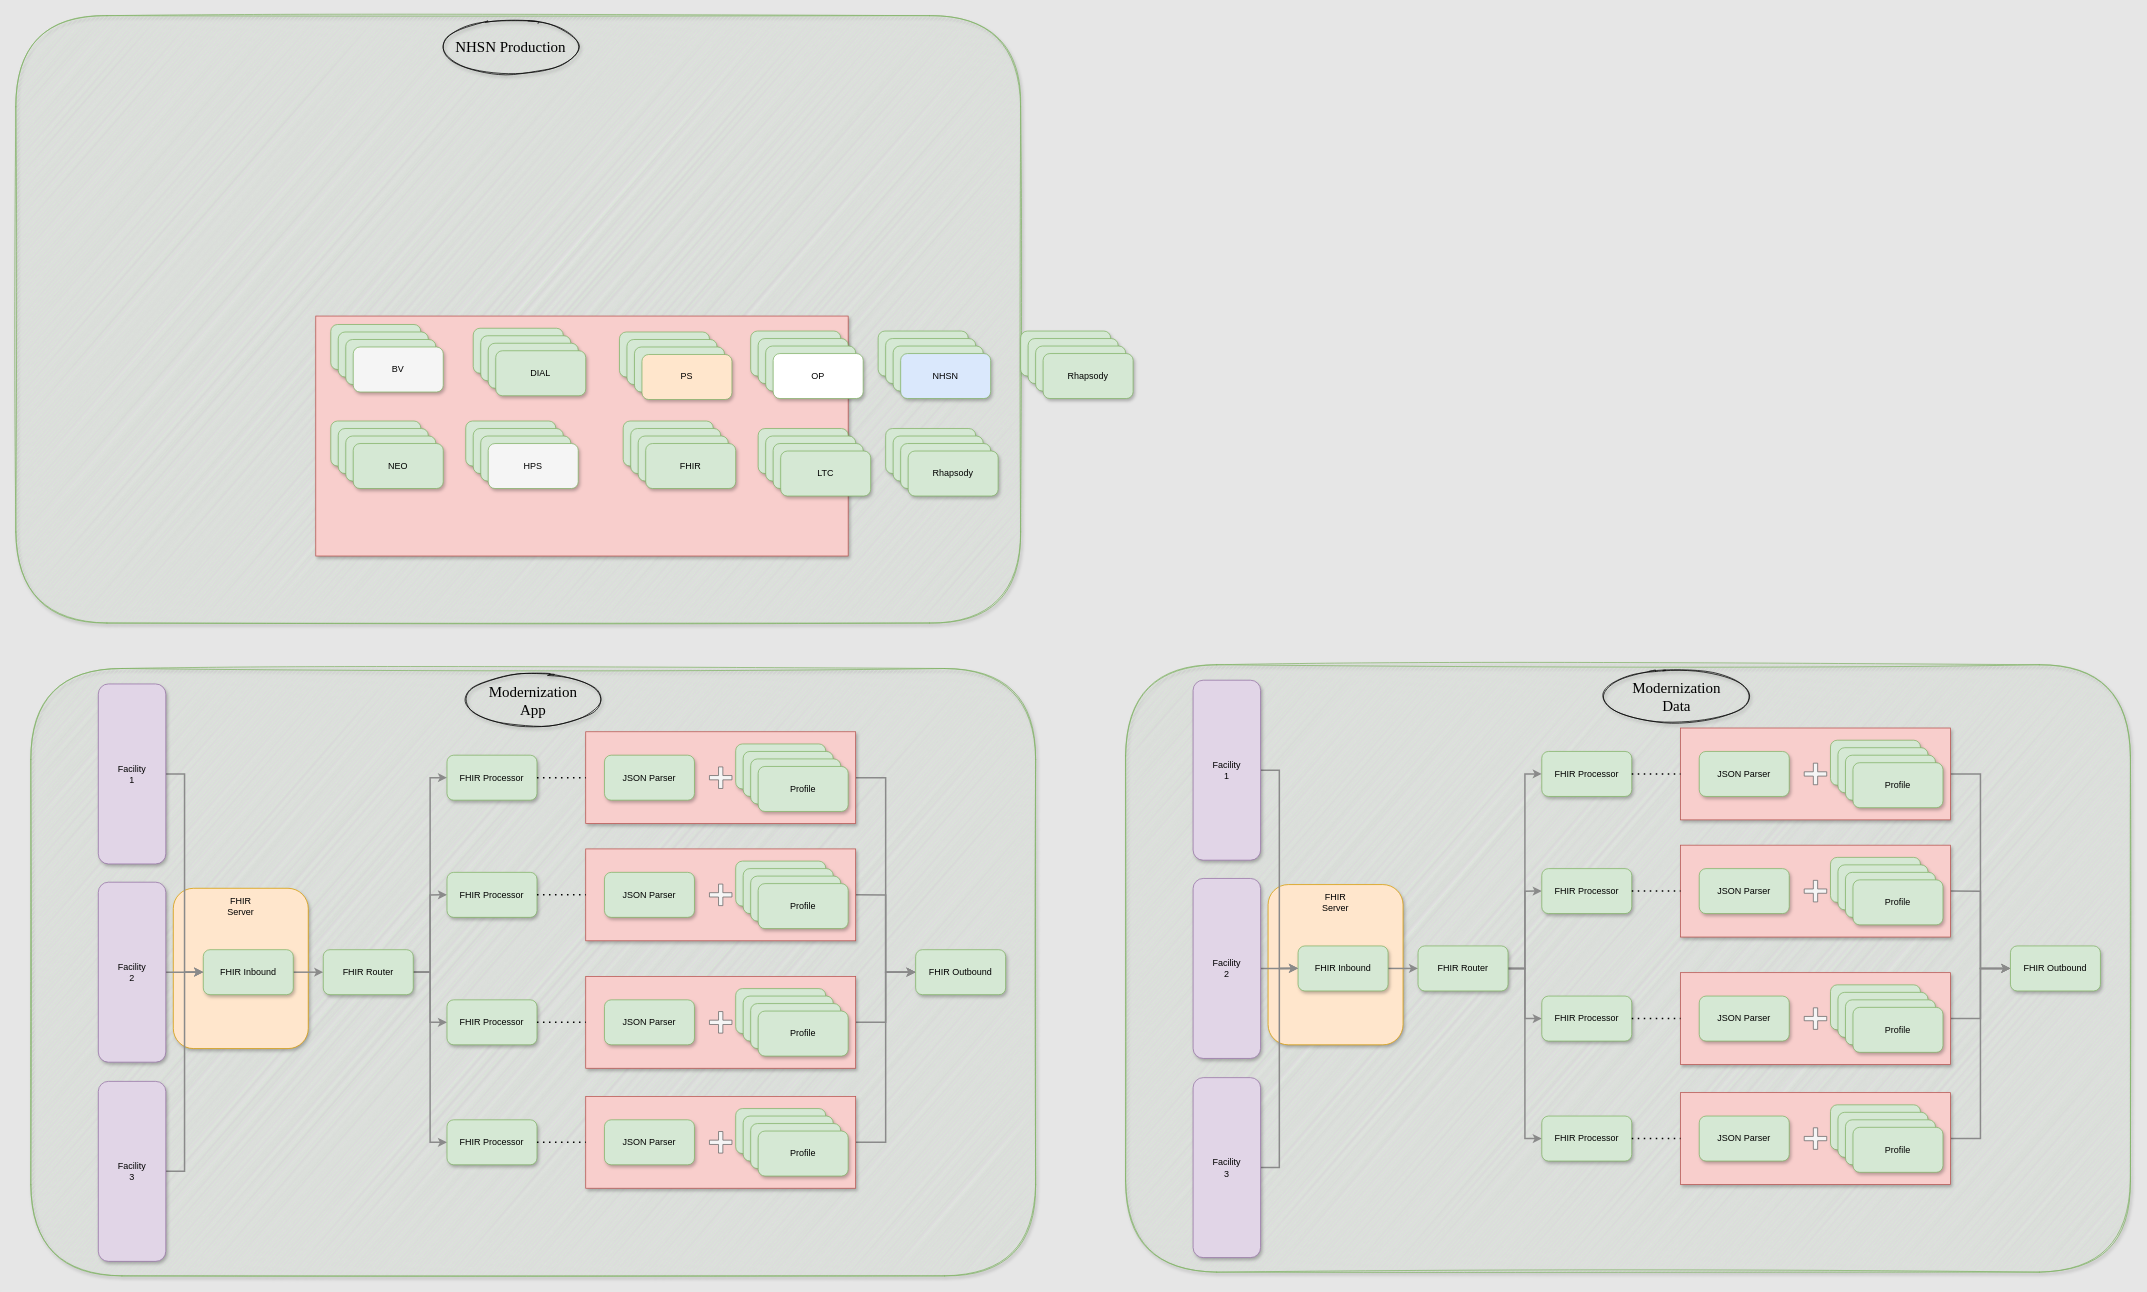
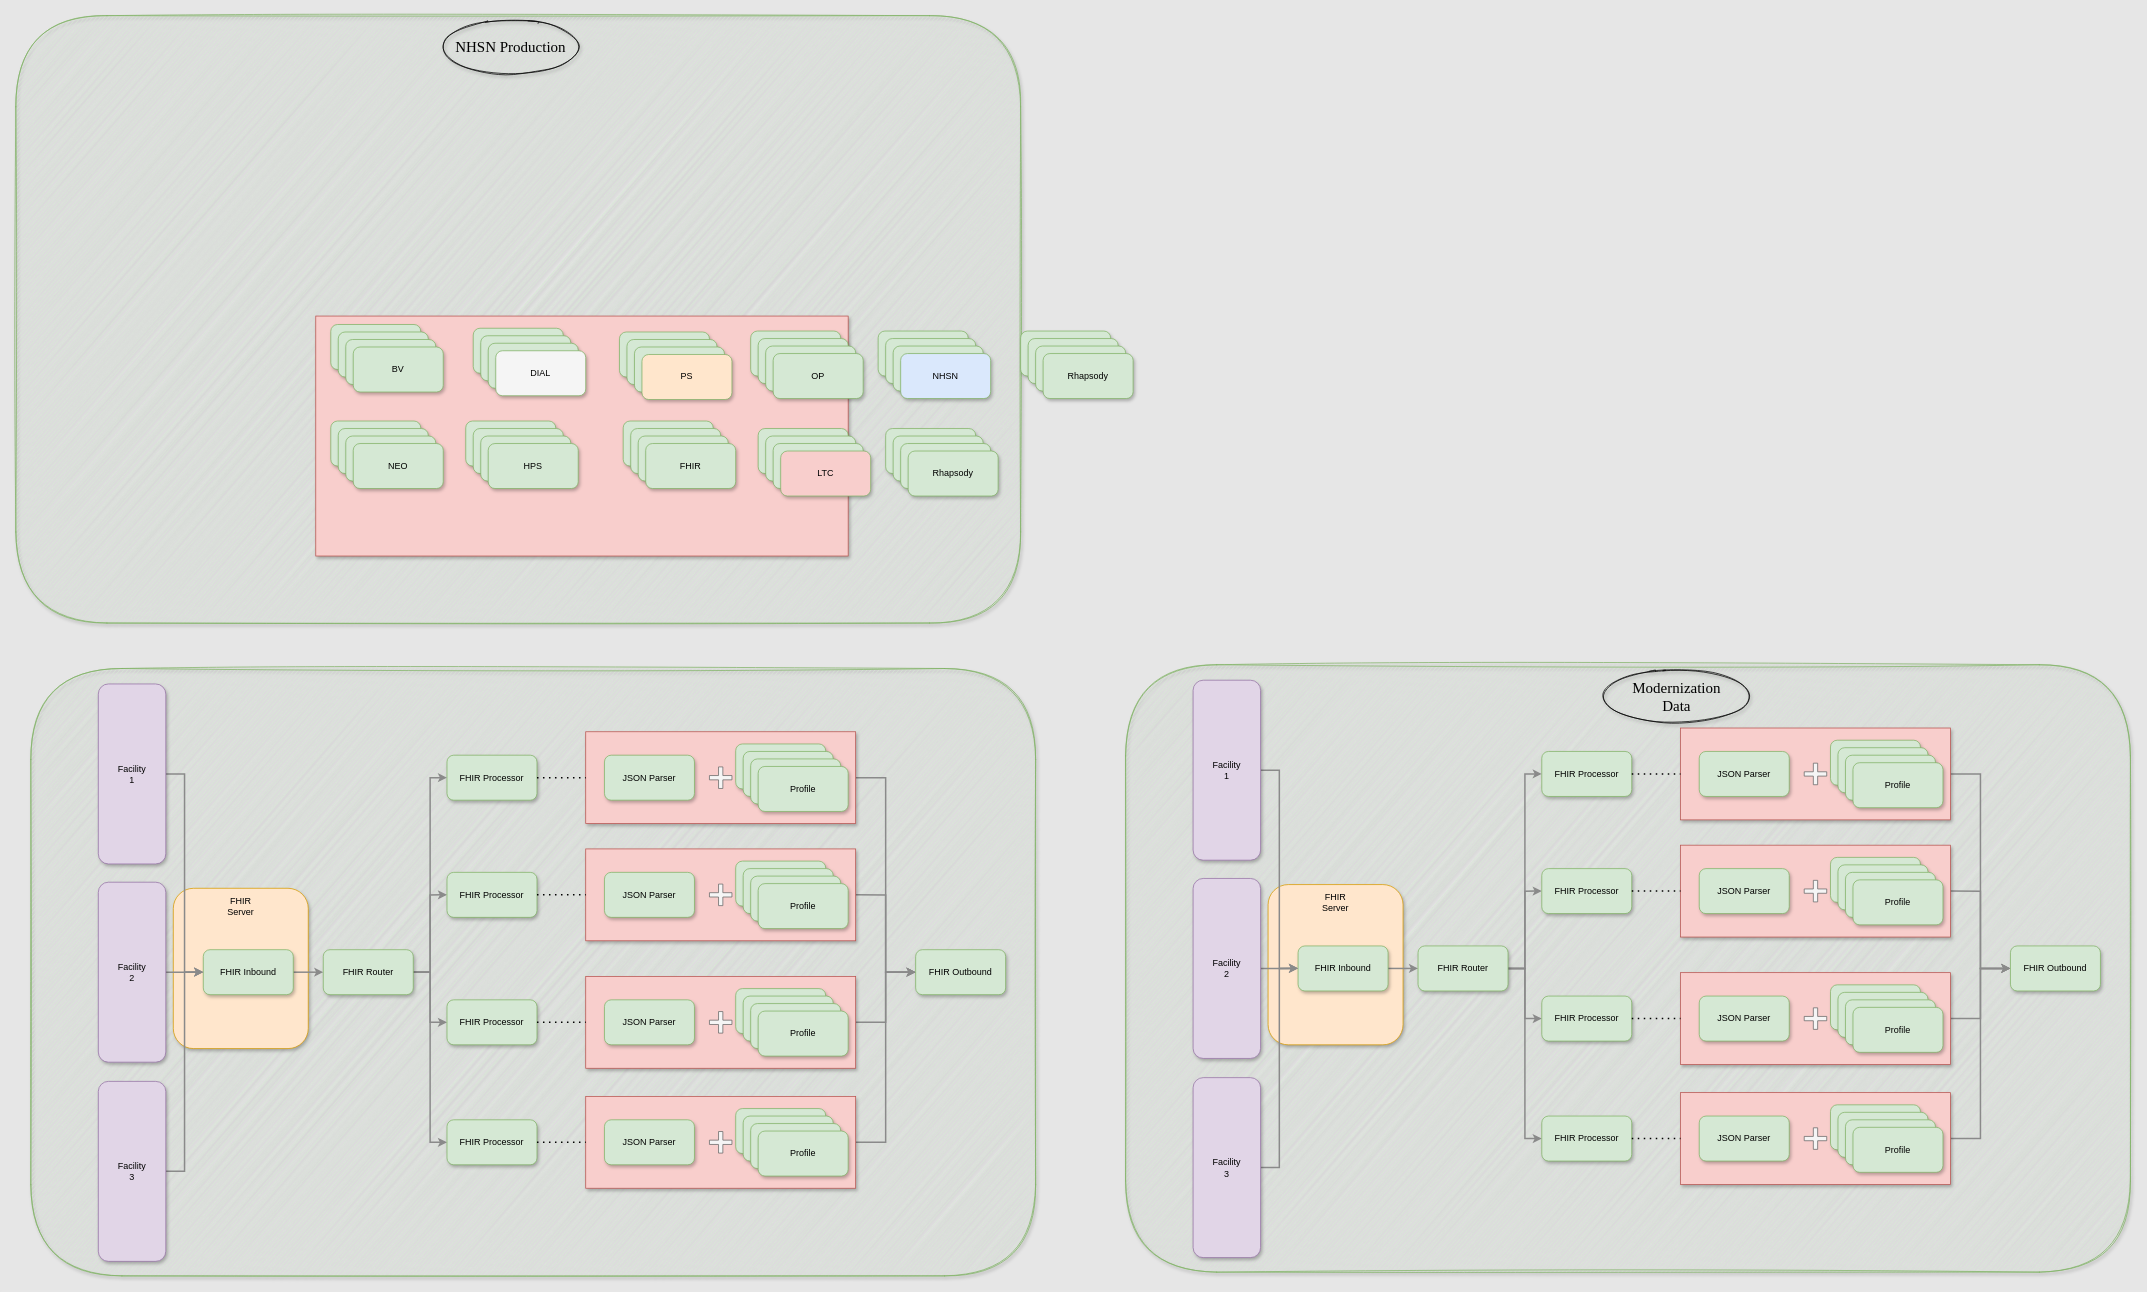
(398, 370) -> (398, 370)
(540, 373) -> (540, 373)
(818, 376) -> (818, 376)
(533, 466) -> (533, 466)
(825, 474) -> (825, 474)
(533, 700) -> none
